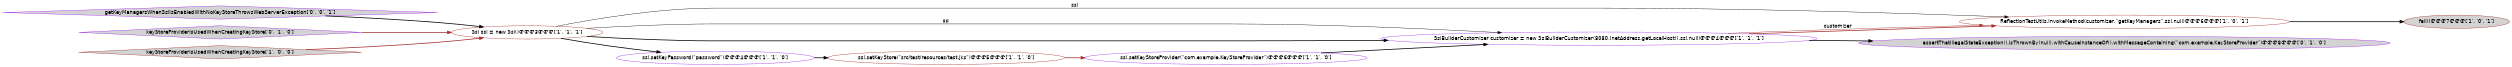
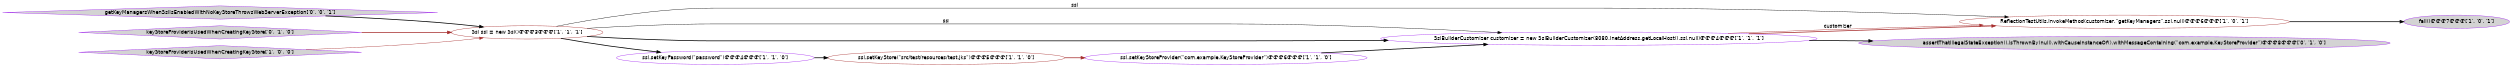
(2457, 22) -> (2457, 22)
(393, 45) -> (393, 45)
(220, 52) -> (220, 52)
